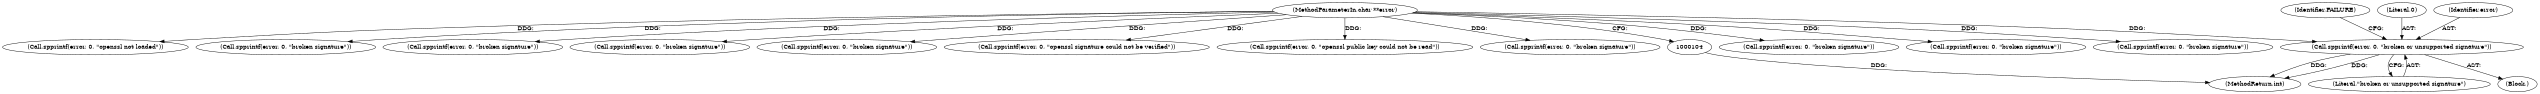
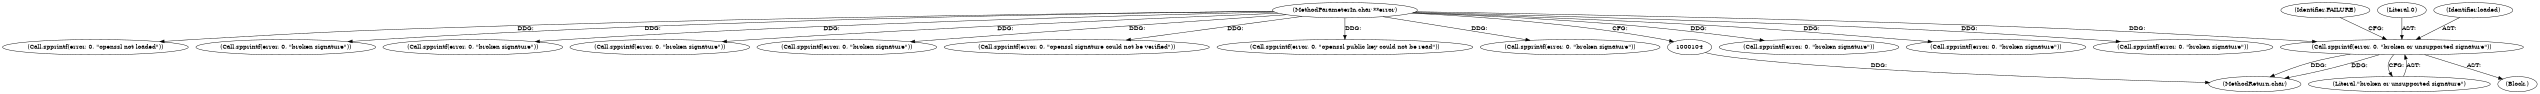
(2473, 10) -> (2473, 10)
(2255, 84) -> (2255, 84)
